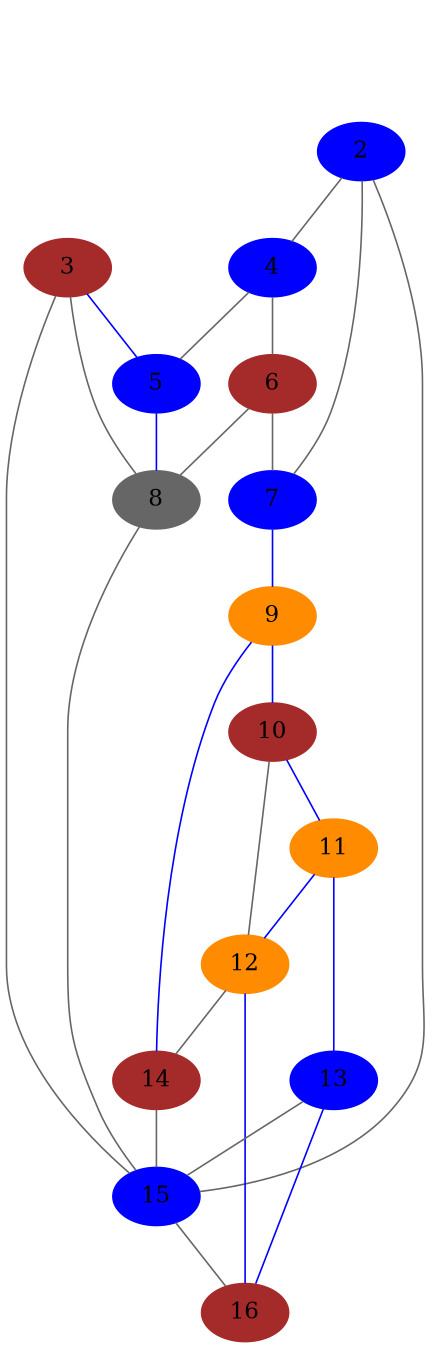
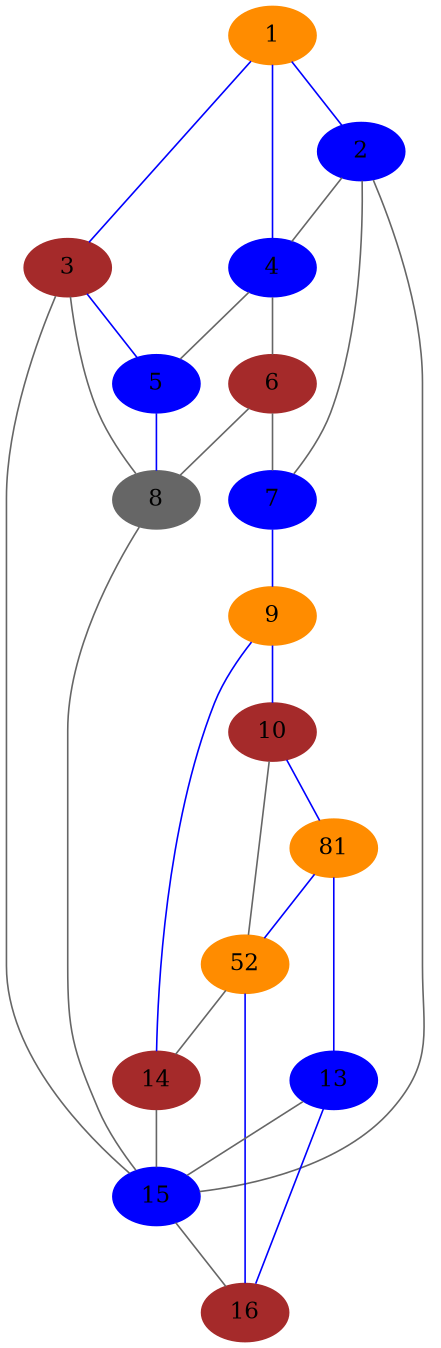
none -> (273, 35)
(334, 848) -> (334, 848)
(245, 964) -> (245, 964)
